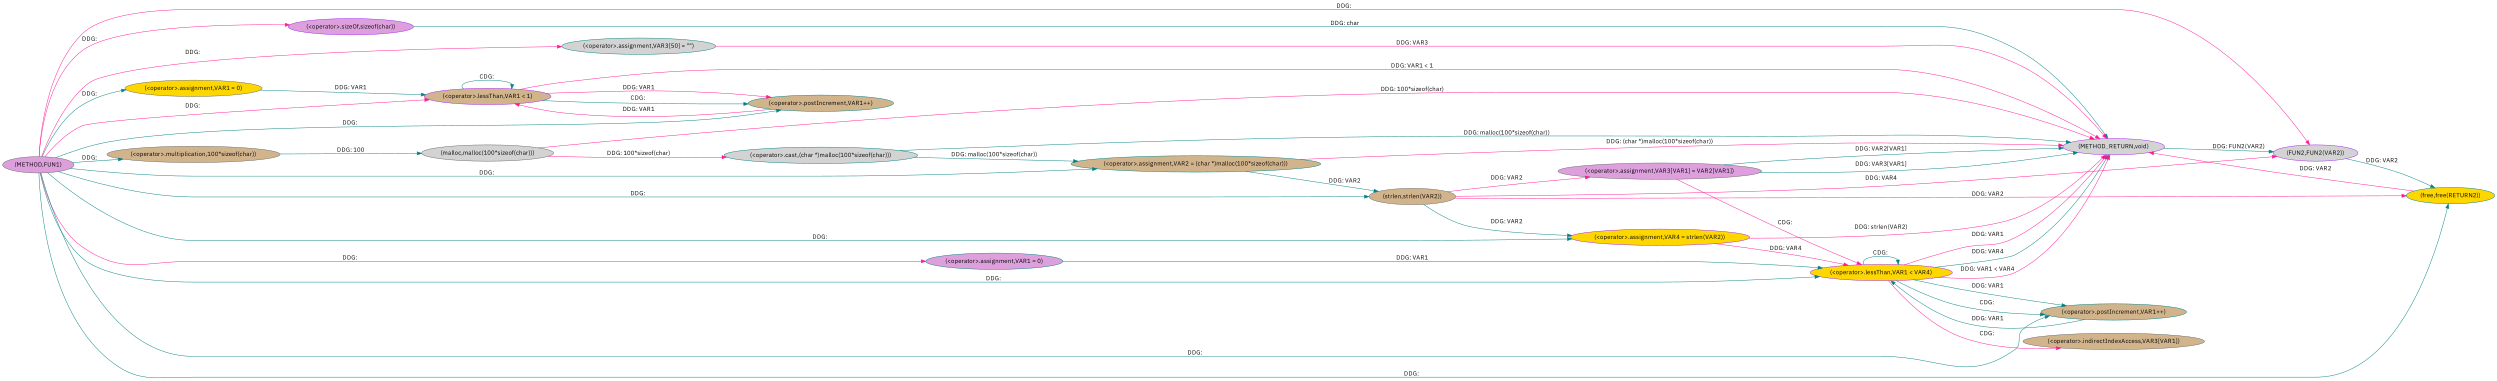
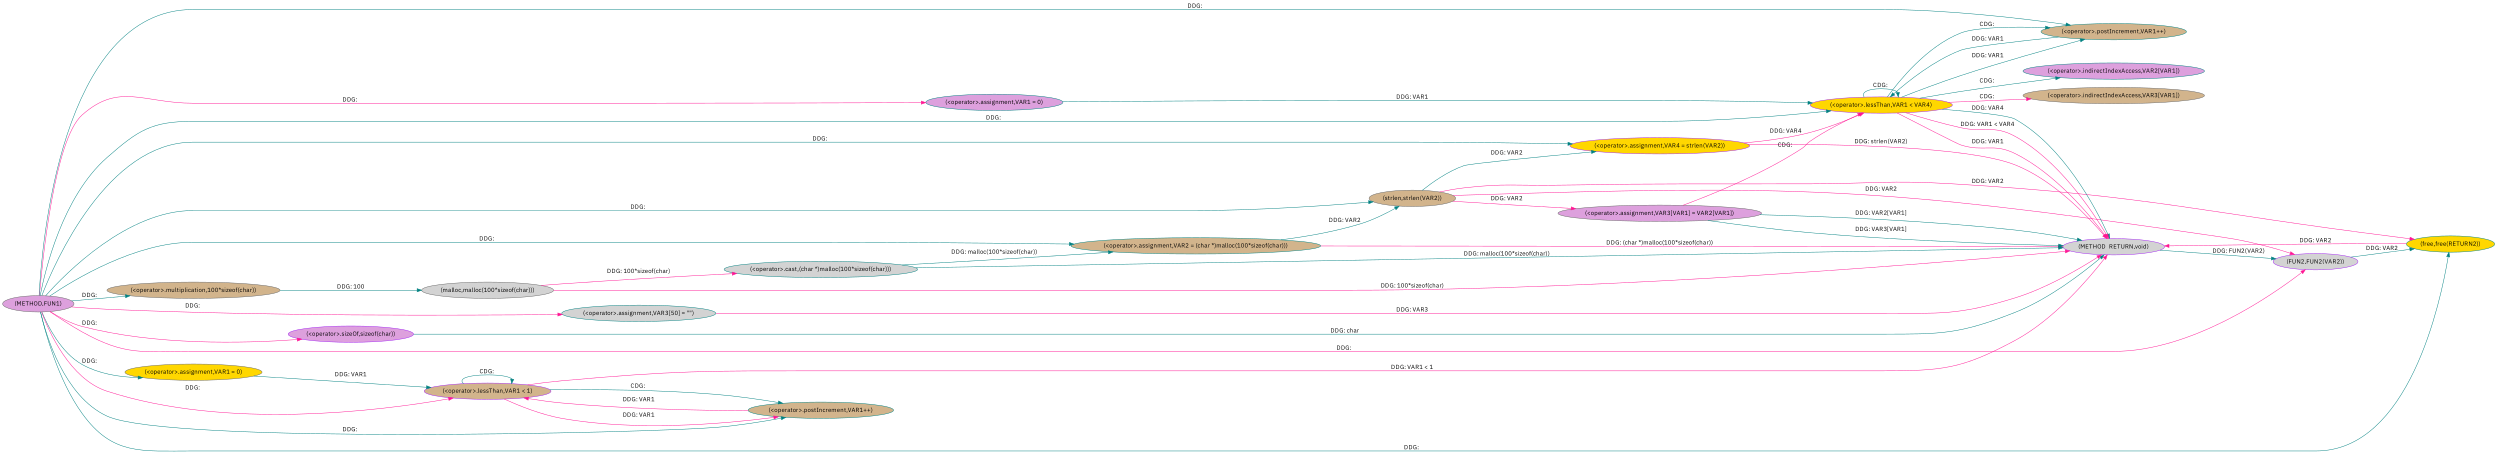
none -> (2114, 71)
(1881, 178) -> (1881, 189)
